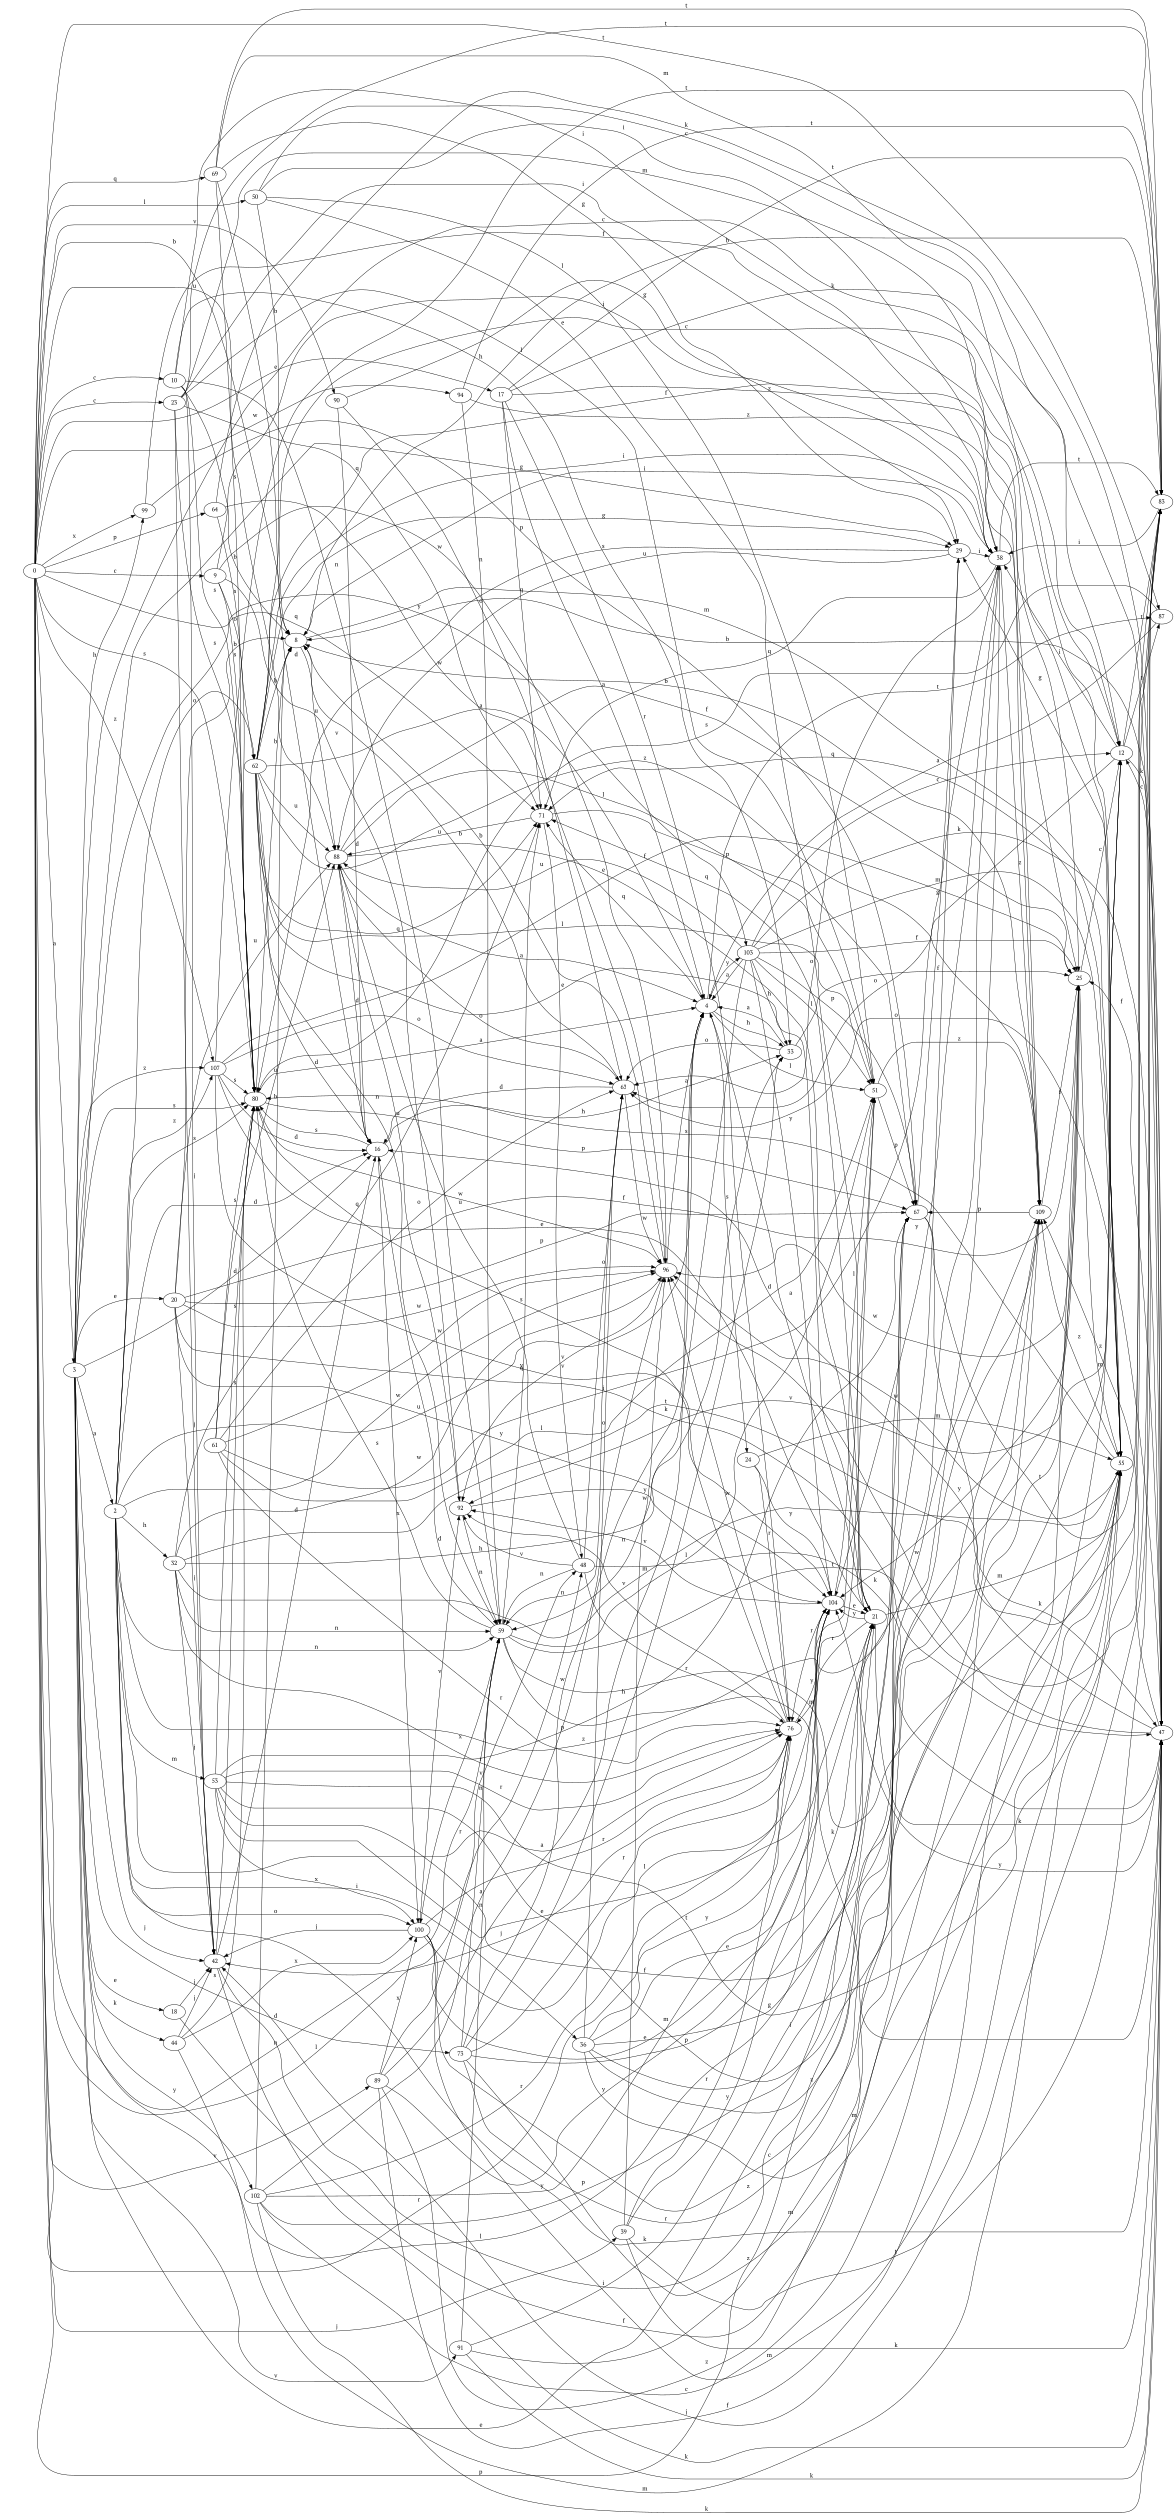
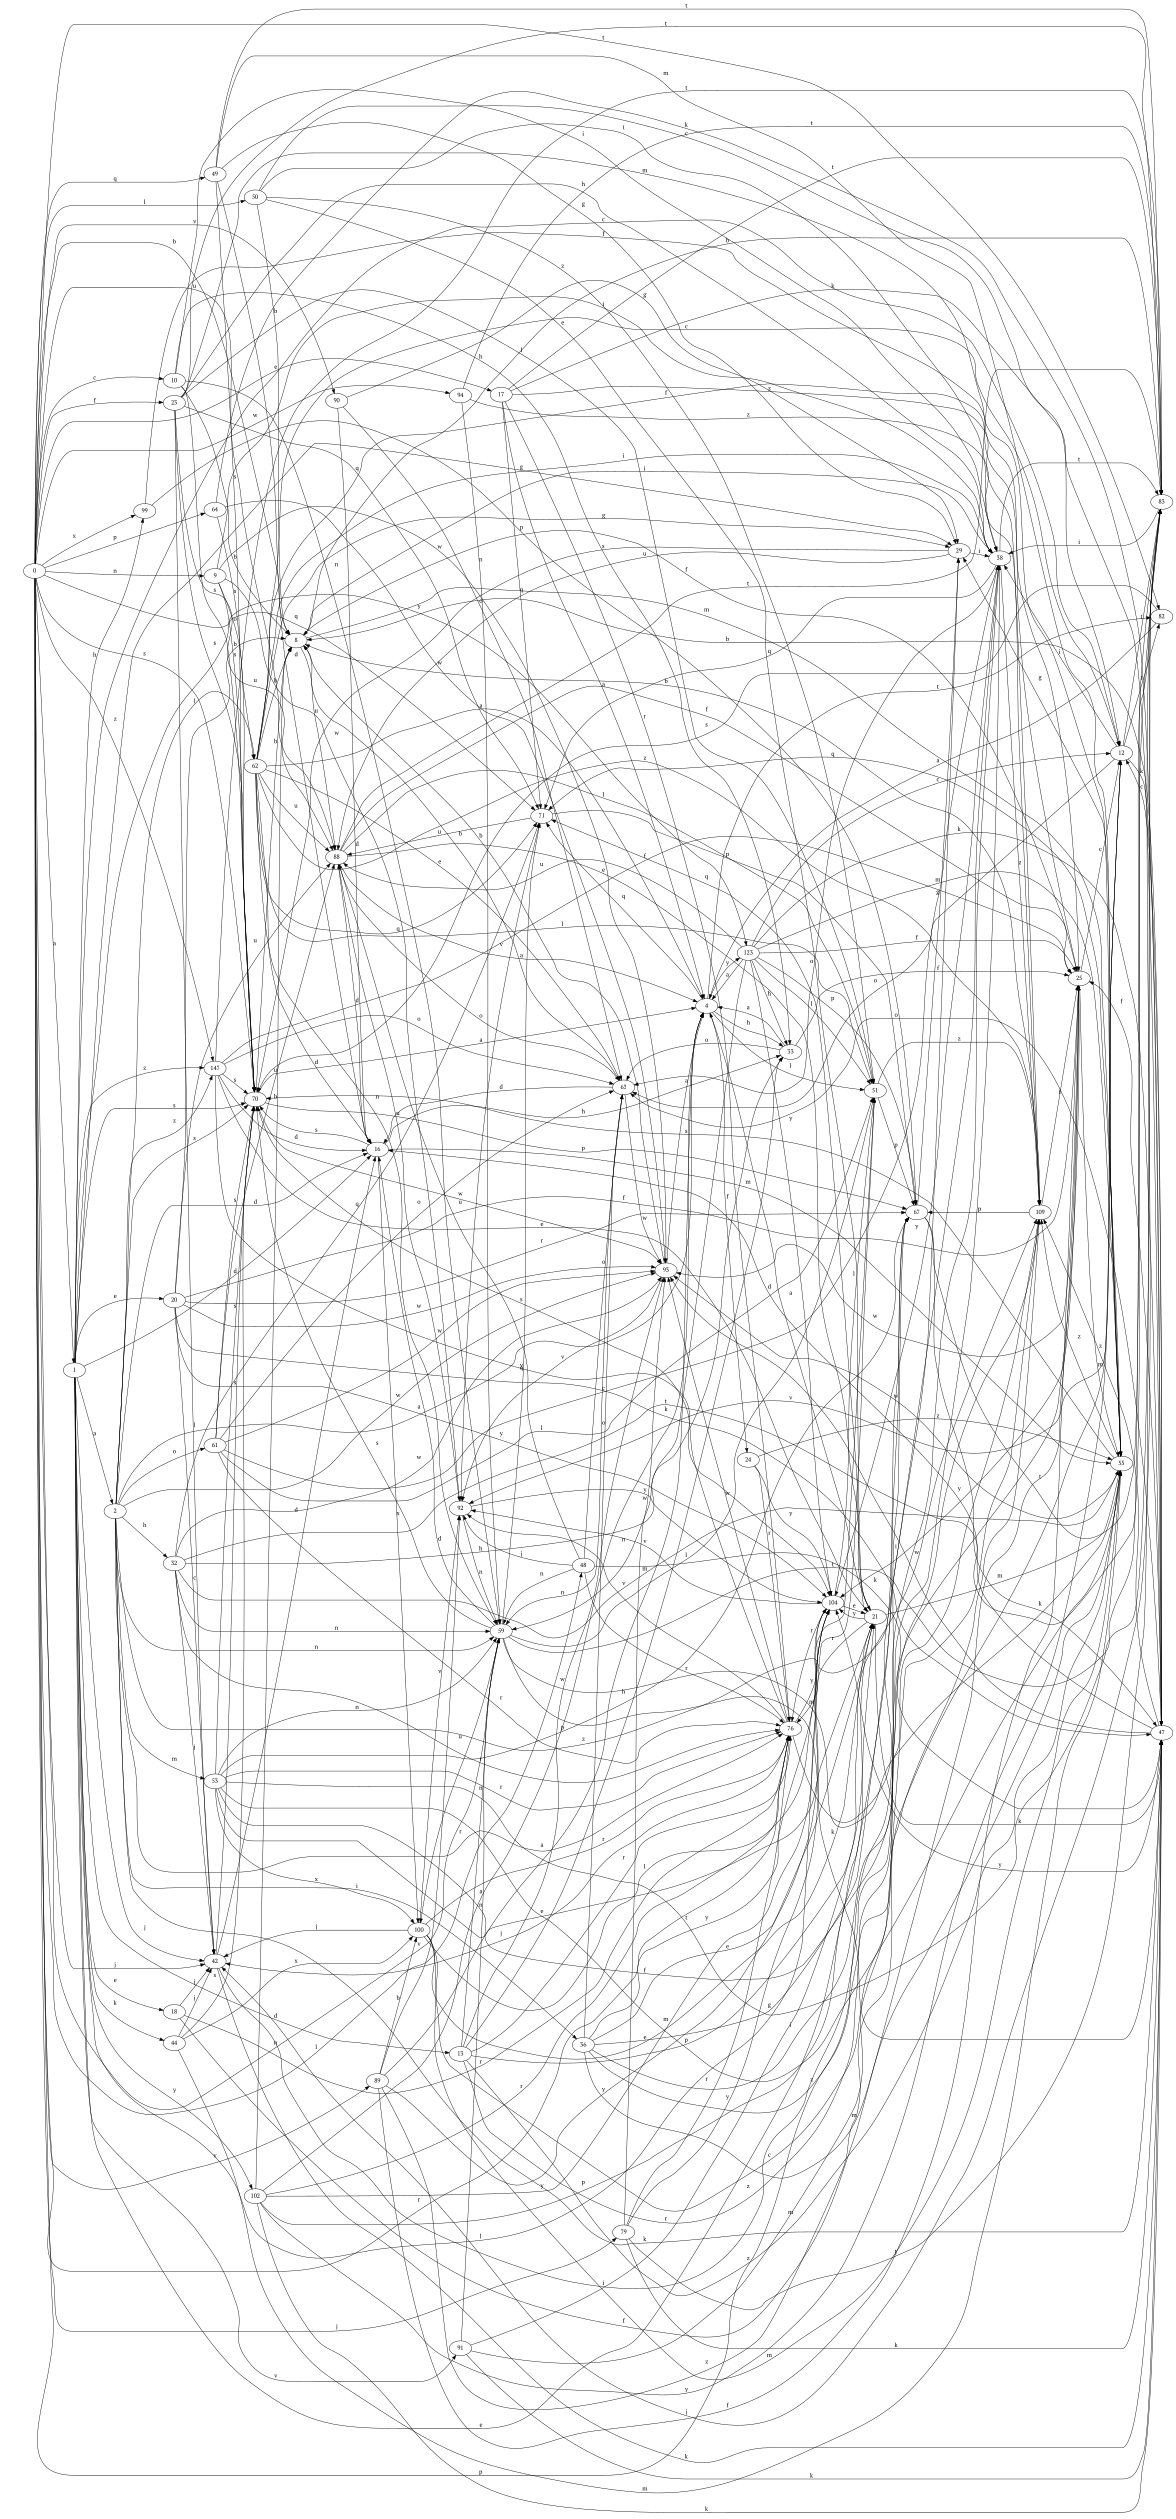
(215, 174) -> (215, 174)
(583, 184) -> (583, 184)
(563, 266) -> (563, 266)
(95, 401) -> (95, 401)
(115, 571) -> (115, 571)
none -> (837, 587)
none -> (772, 612)
(1162, 617) -> (1162, 617)
none -> (229, 640)
(195, 701) -> (195, 701)
(337, 733) -> (337, 733)
(748, 953) -> (748, 953)
(744, 989) -> (461, 883)
(215, 1068) -> (215, 1068)
(255, 1099) -> (255, 1099)
(193, 1168) -> (41, 1338)
(557, 1189) -> (482, 1141)
(727, 1197) -> (727, 1197)
none -> (774, 1198)
(542, 1241) -> (542, 1241)
none -> (940, 1259)
(666, 1270) -> (666, 1270)
(74, 1370) -> (74, 1370)
(604, 1389) -> (604, 1389)
(419, 1407) -> (419, 1407)
(938, 1416) -> (938, 1416)
(521, 1554) -> (521, 1554)
(195, 1578) -> (195, 1578)
none -> (357, 1710)
(460, 1737) -> (460, 1737)
(475, 1824) -> (444, 1802)
(162, 1913) -> (154, 1469)
(398, 1998) -> (398, 1998)
none -> (543, 2025)
(460, 2054) -> (460, 2054)
(624, 2232) -> (624, 2232)
(686, 2390) -> (686, 2390)
